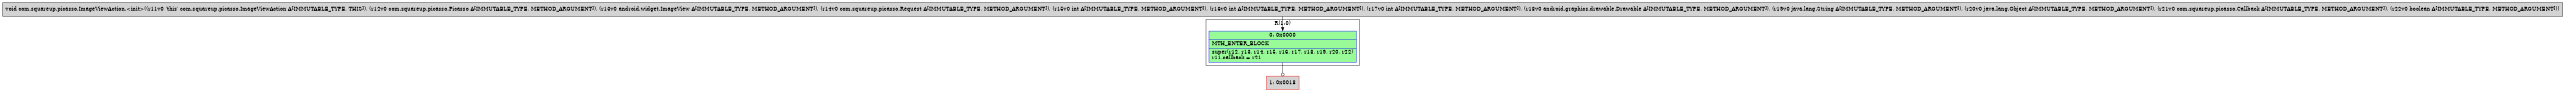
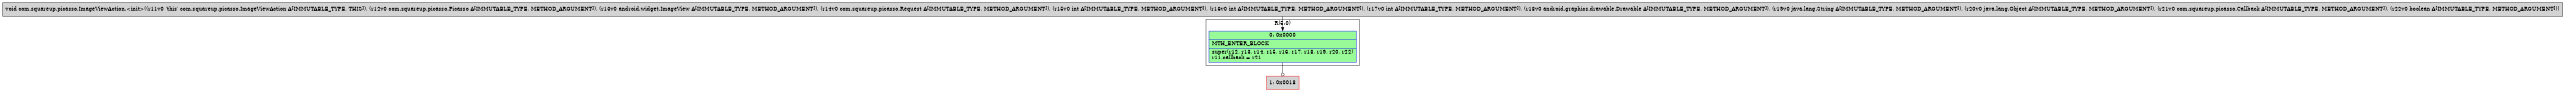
(1283, 24) -> (1283, 24)
